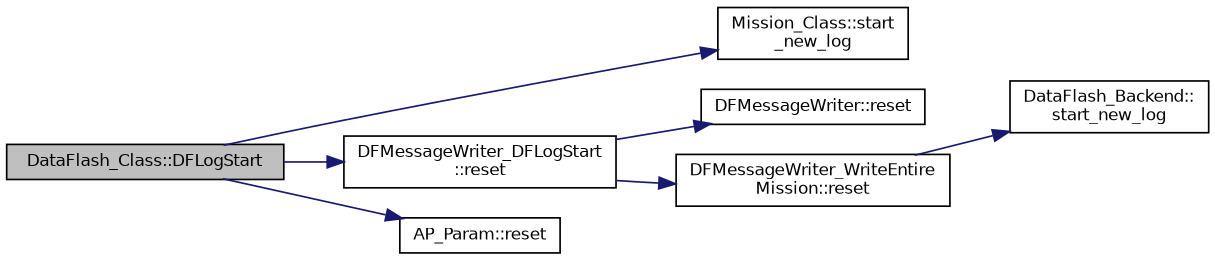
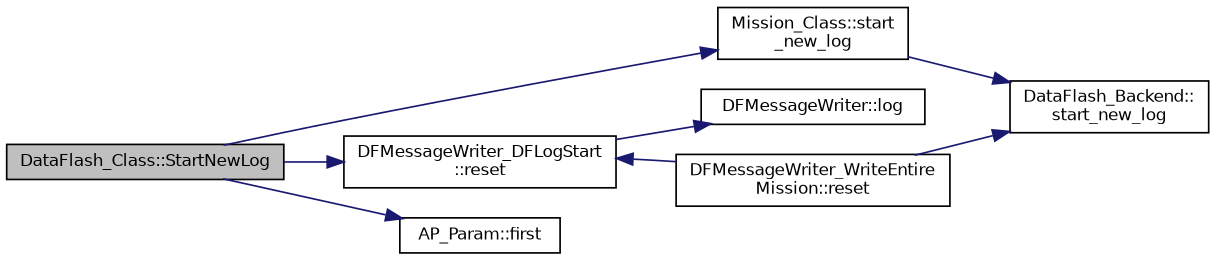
none -> (951, 68)
(813, 107) -> (813, 107)
(145, 162) -> (145, 162)
(637, 182) -> (654, 160)
(480, 235) -> (480, 235)
